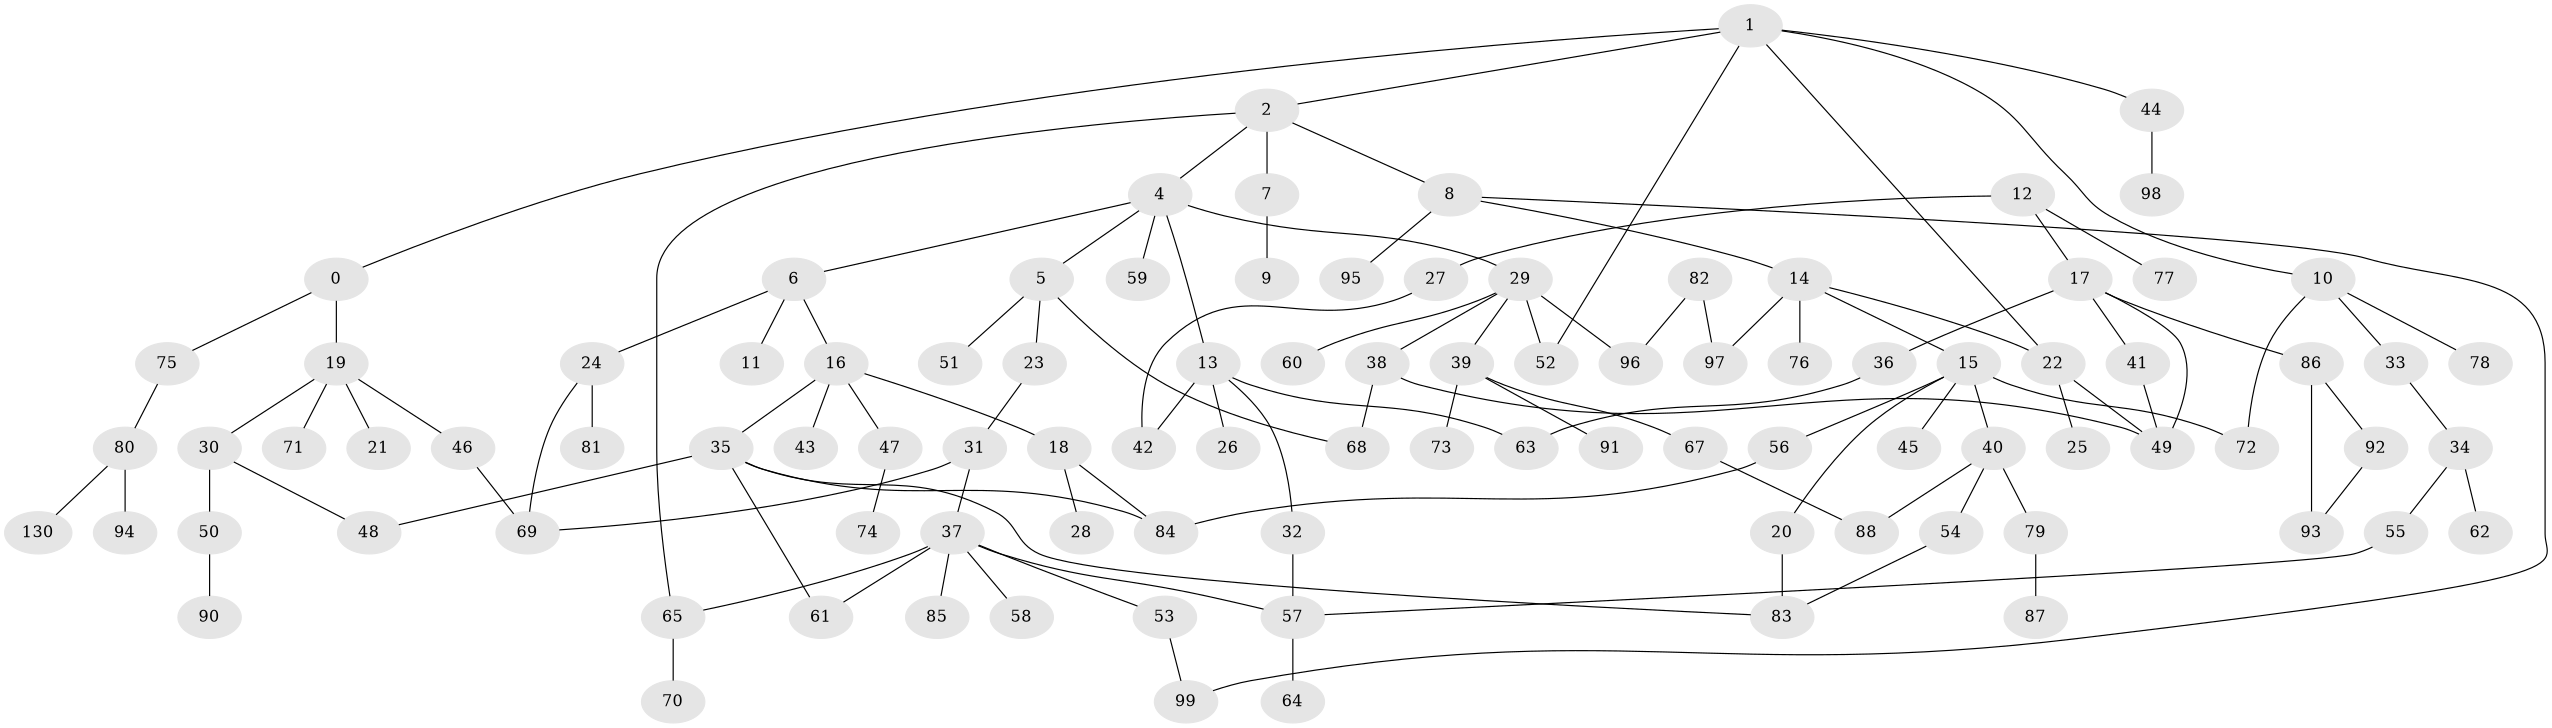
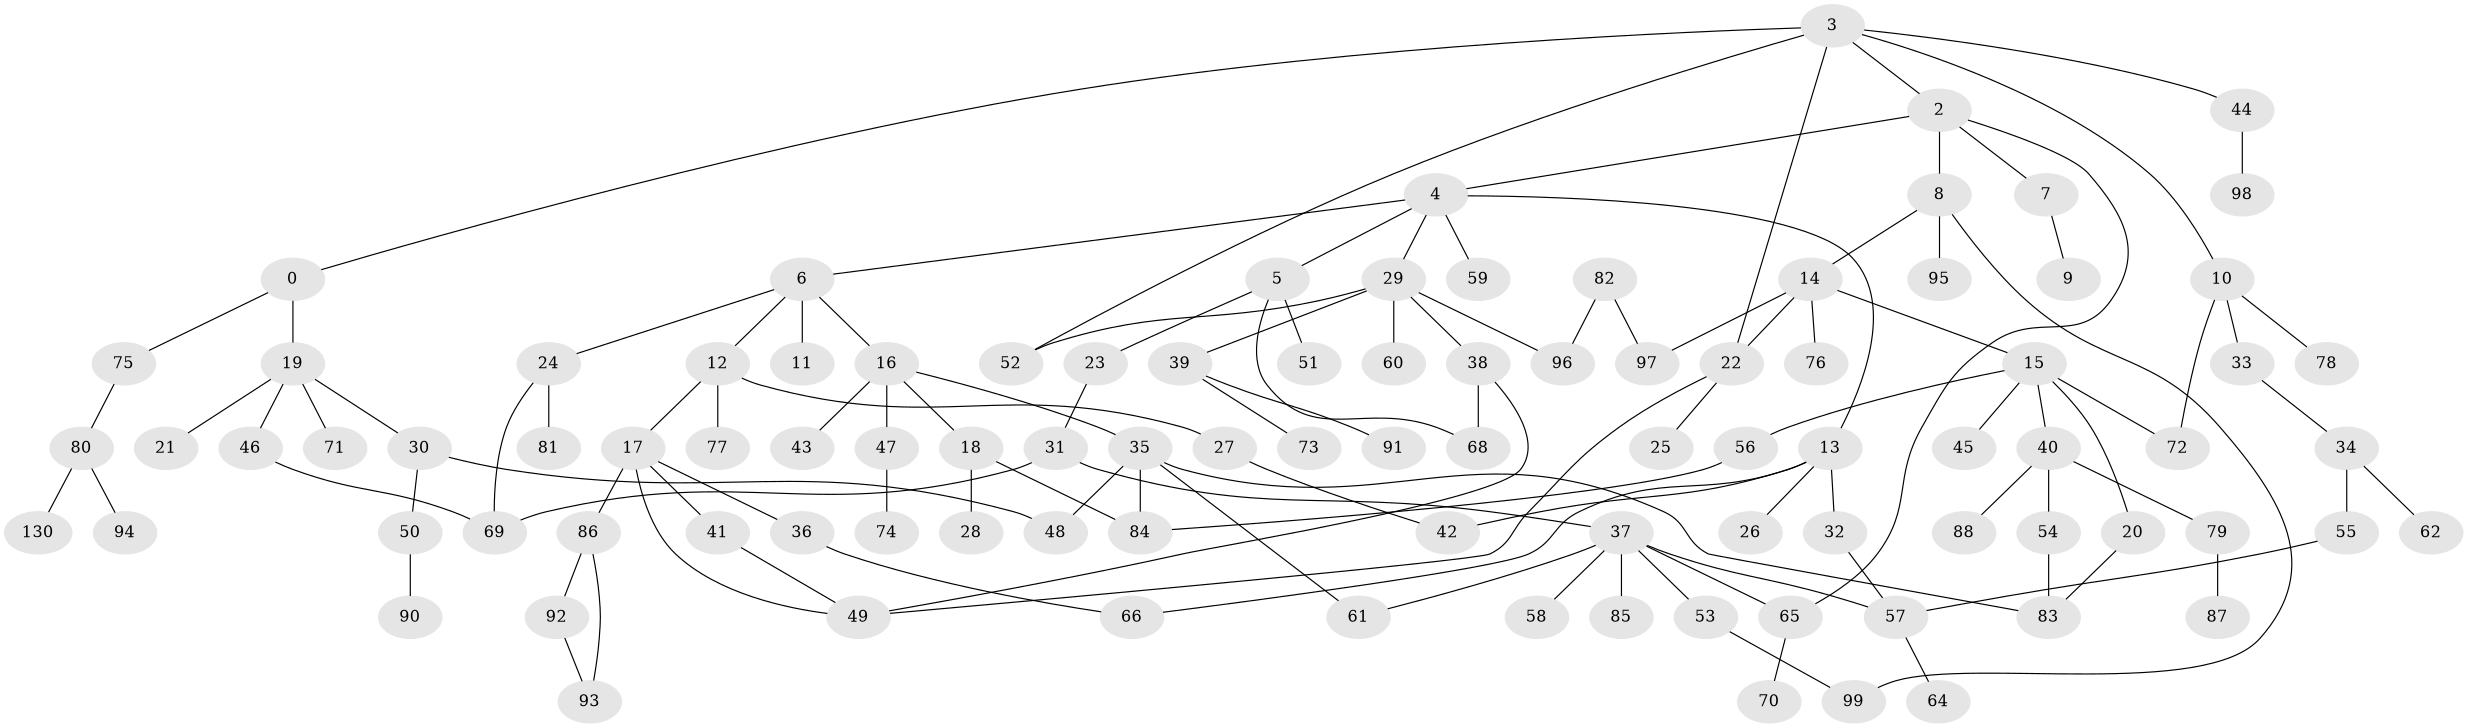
(1751, 26) -> (1833, 26)
none -> (760, 321)
(1526, 448) -> (1132, 617)
(1695, 448) -> none
